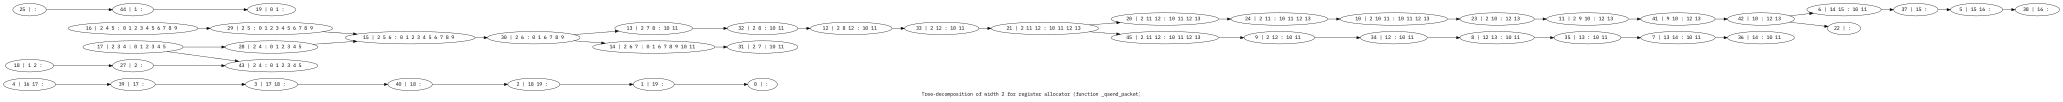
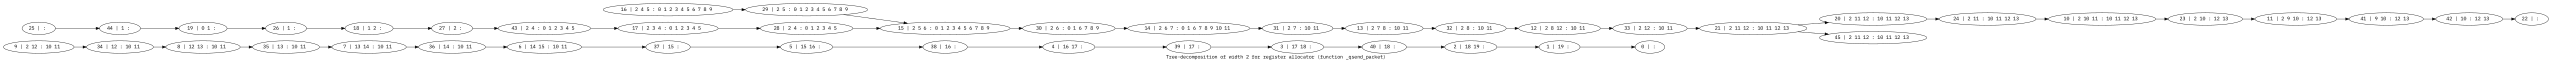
(1800, 15) -> (495, 47)
none -> (286, 28)
(595, 33) -> (1337, 28)
(1229, 38) -> none
none -> (1003, 47)
(201, 56) -> (603, 28)
